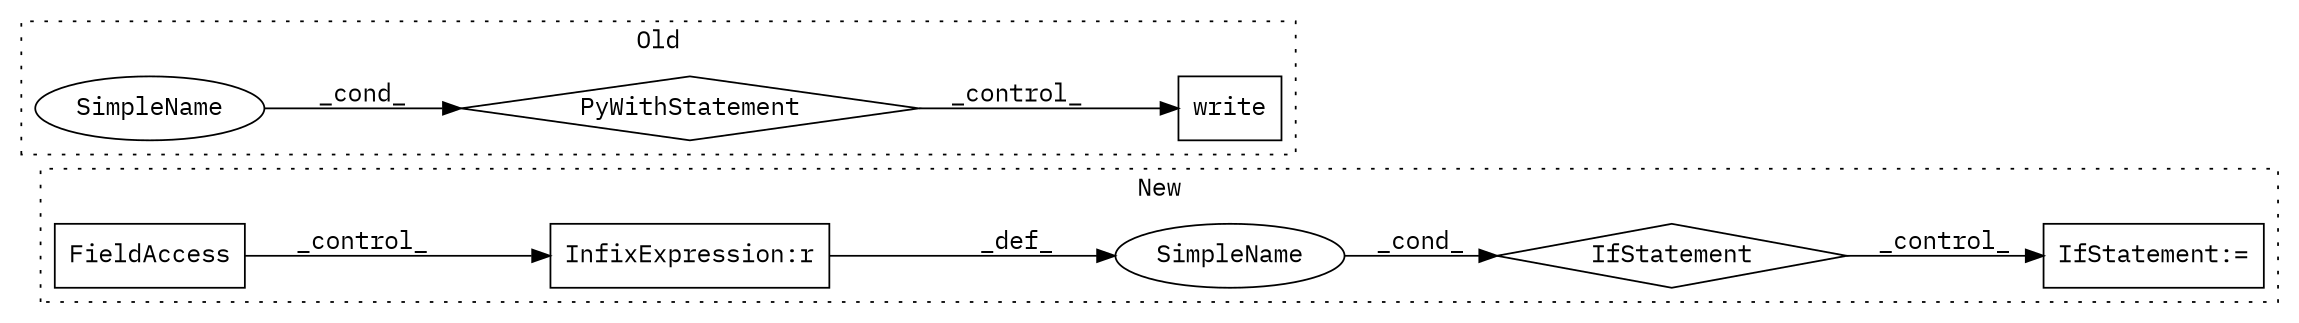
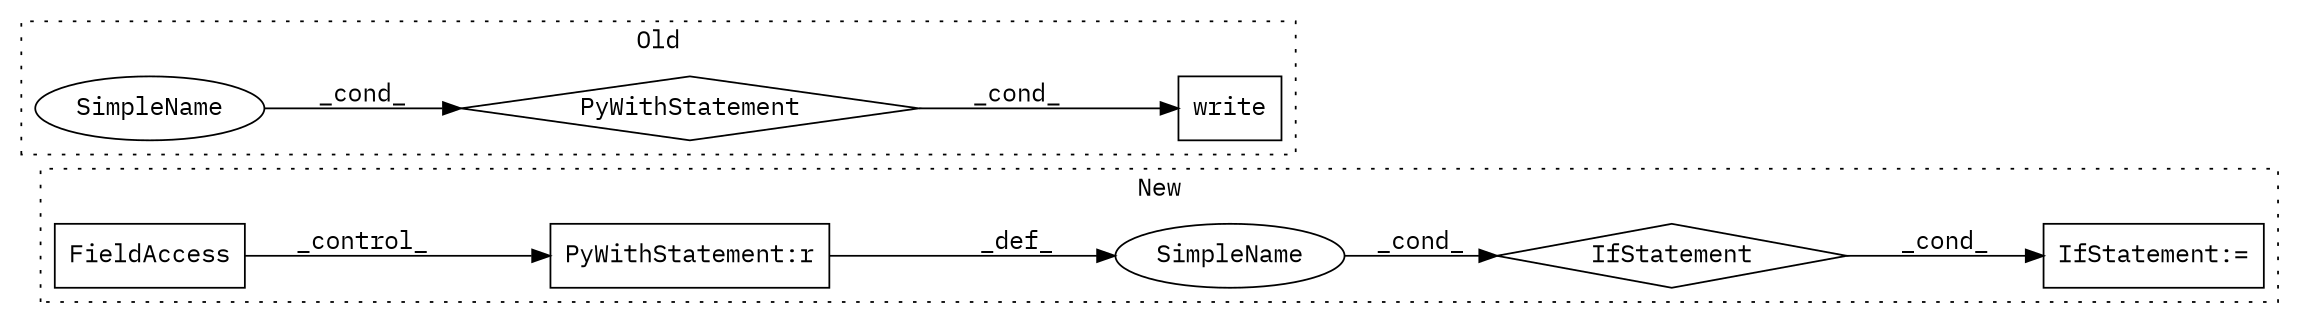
(1017, 95) -> (1017, 95)
(1945, 242) -> (1945, 242)
(690, 256) -> (690, 256)
